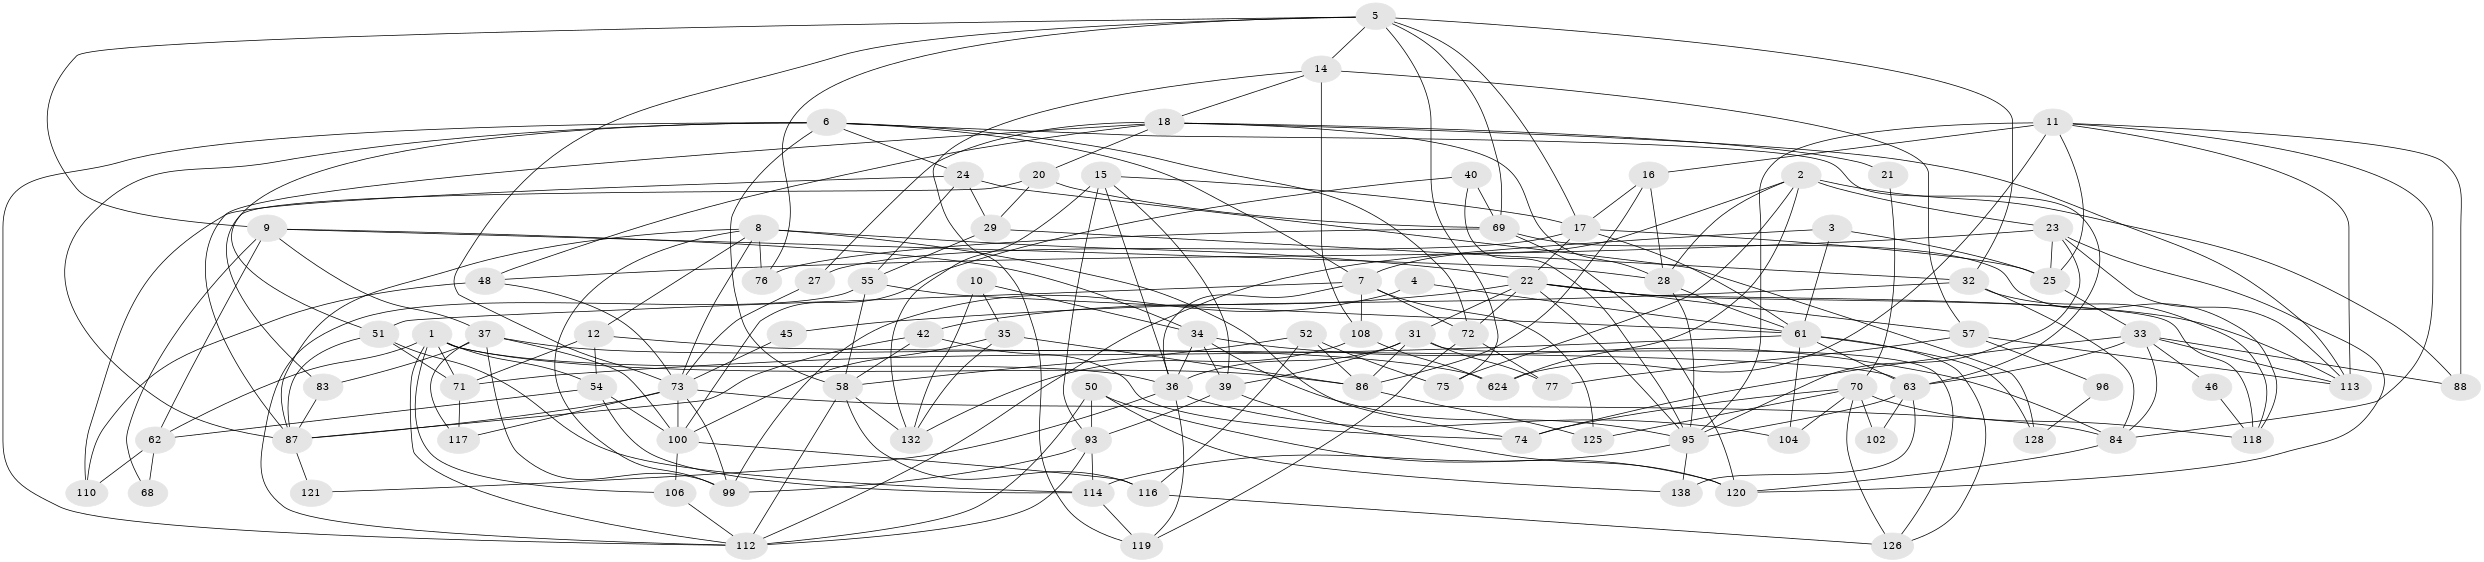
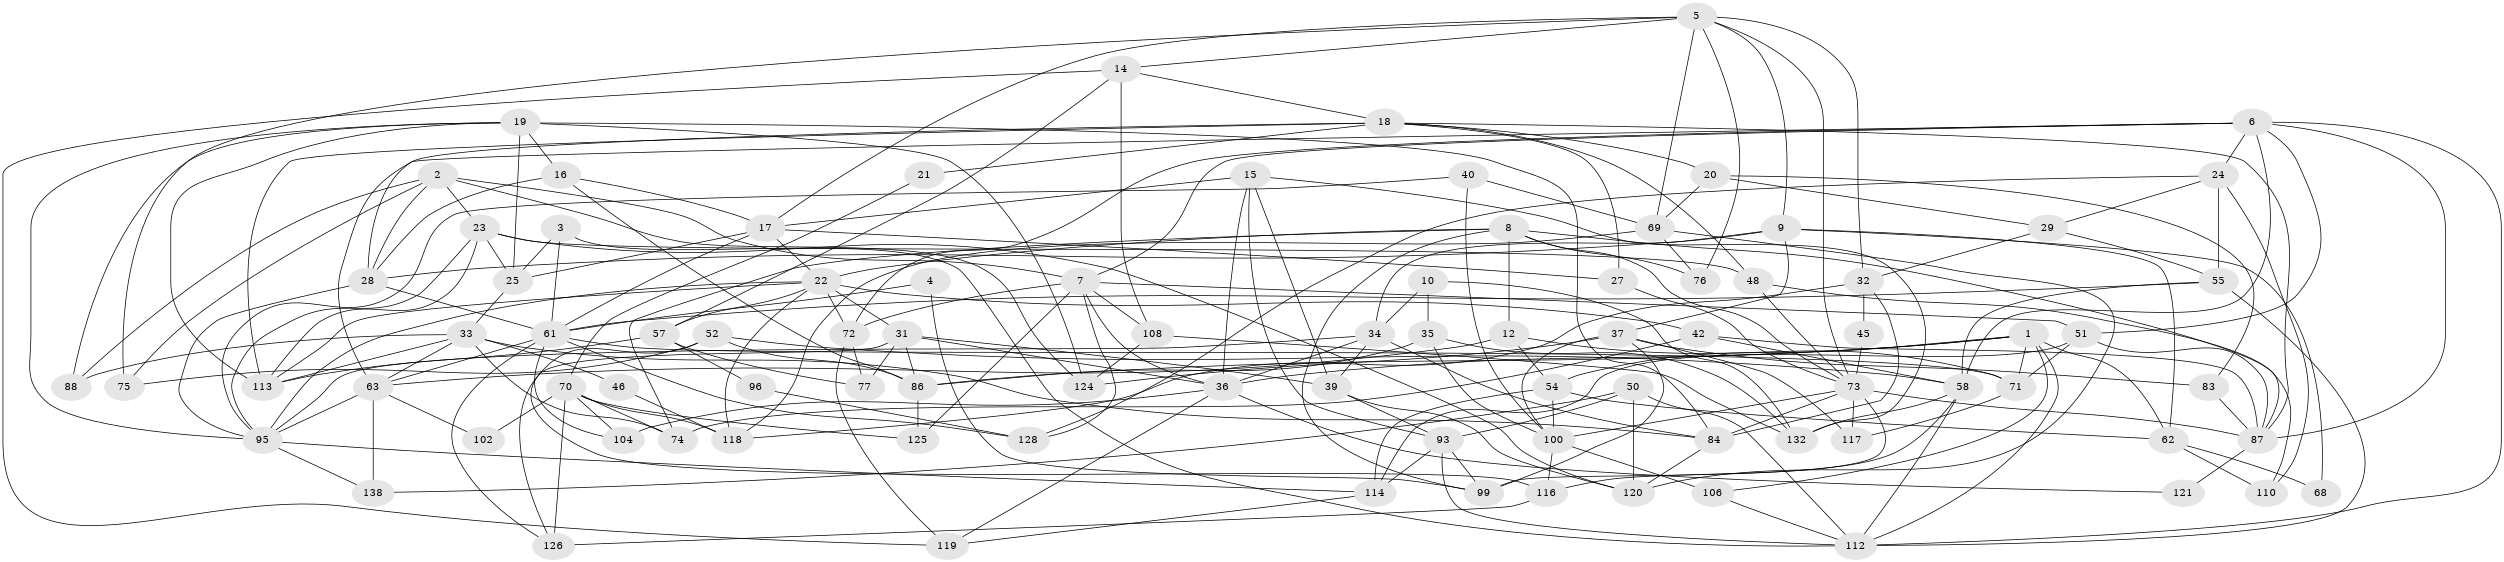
(2053, 122) -> (520, 122)
none -> (1113, 378)
(1498, 387) -> (1084, 387)
